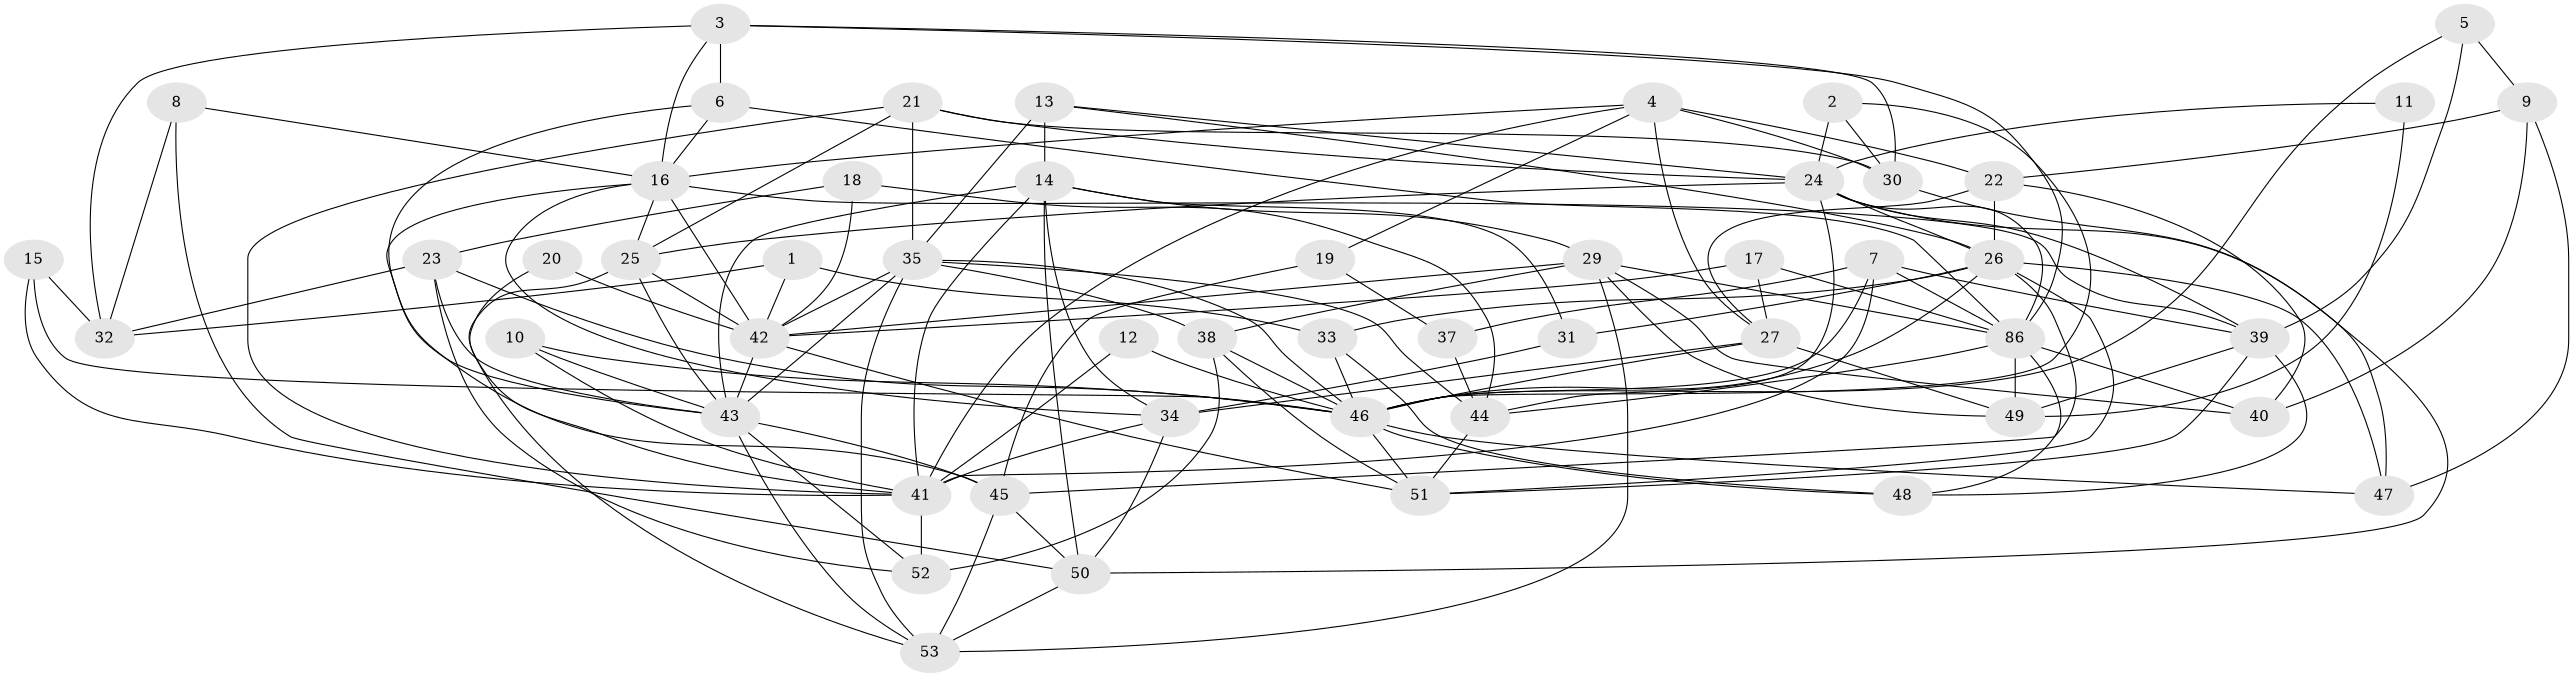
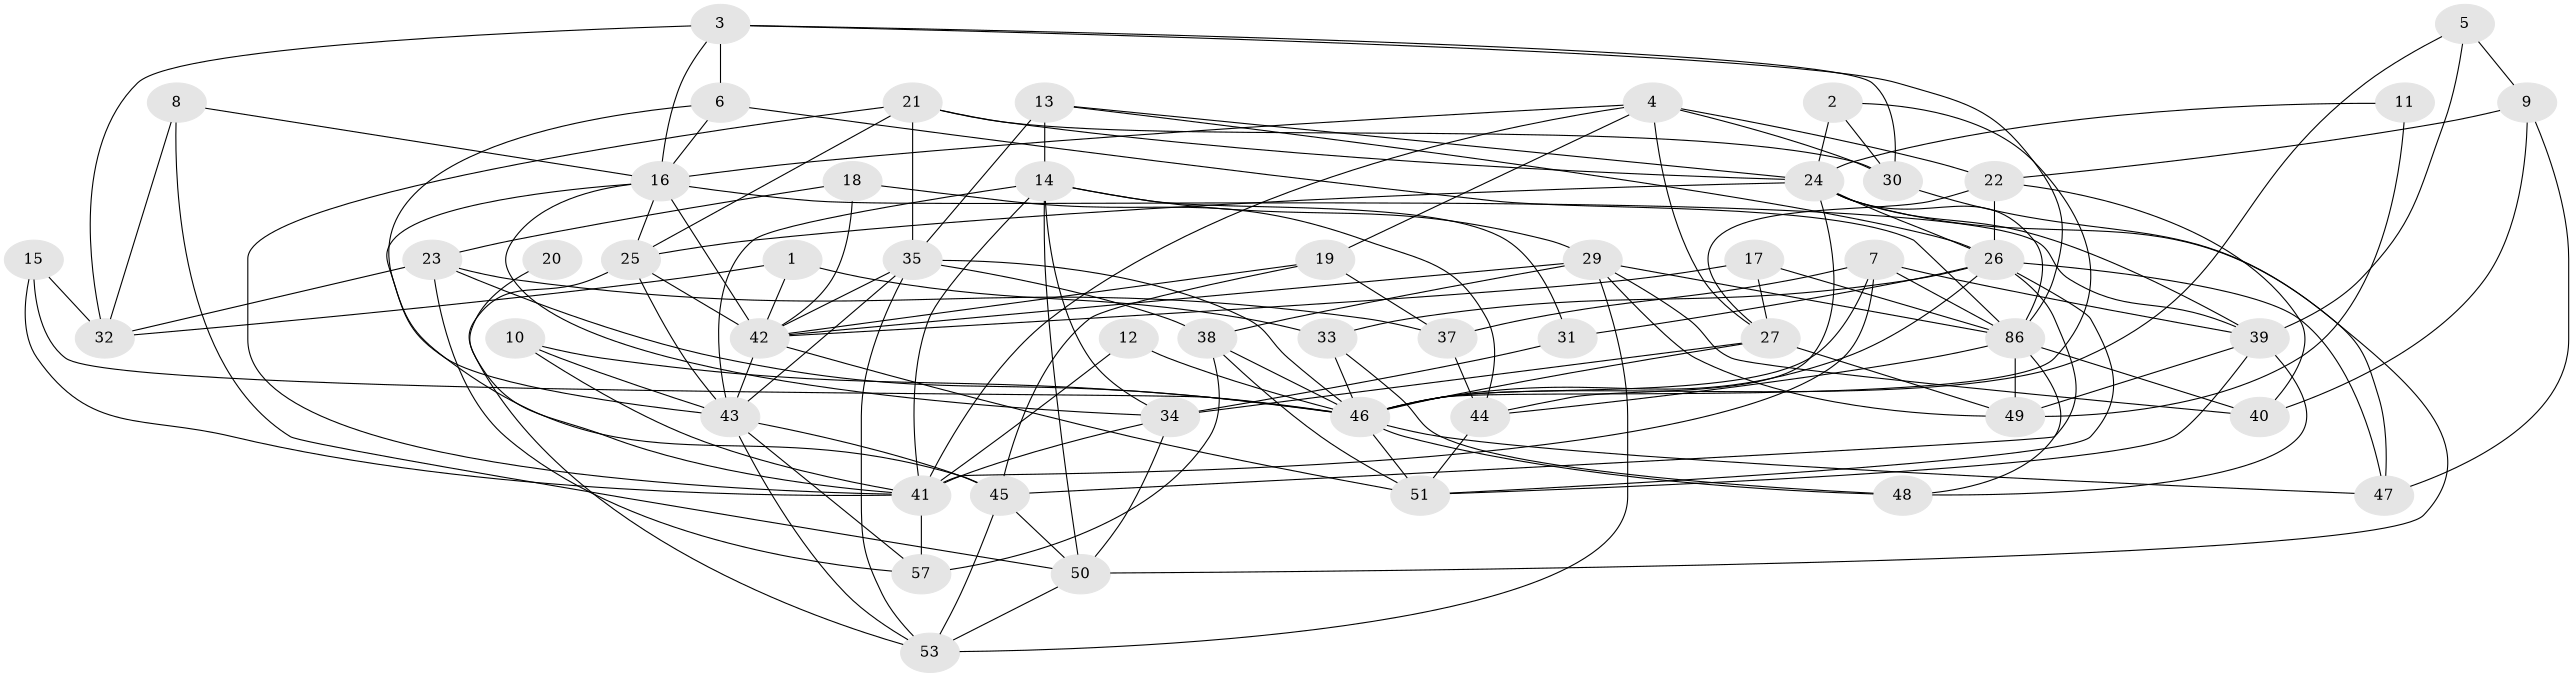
(1178, 281) -> none
(662, 306) -> (992, 306)
(504, 372) -> (916, 300)
(921, 574) -> (921, 574)
